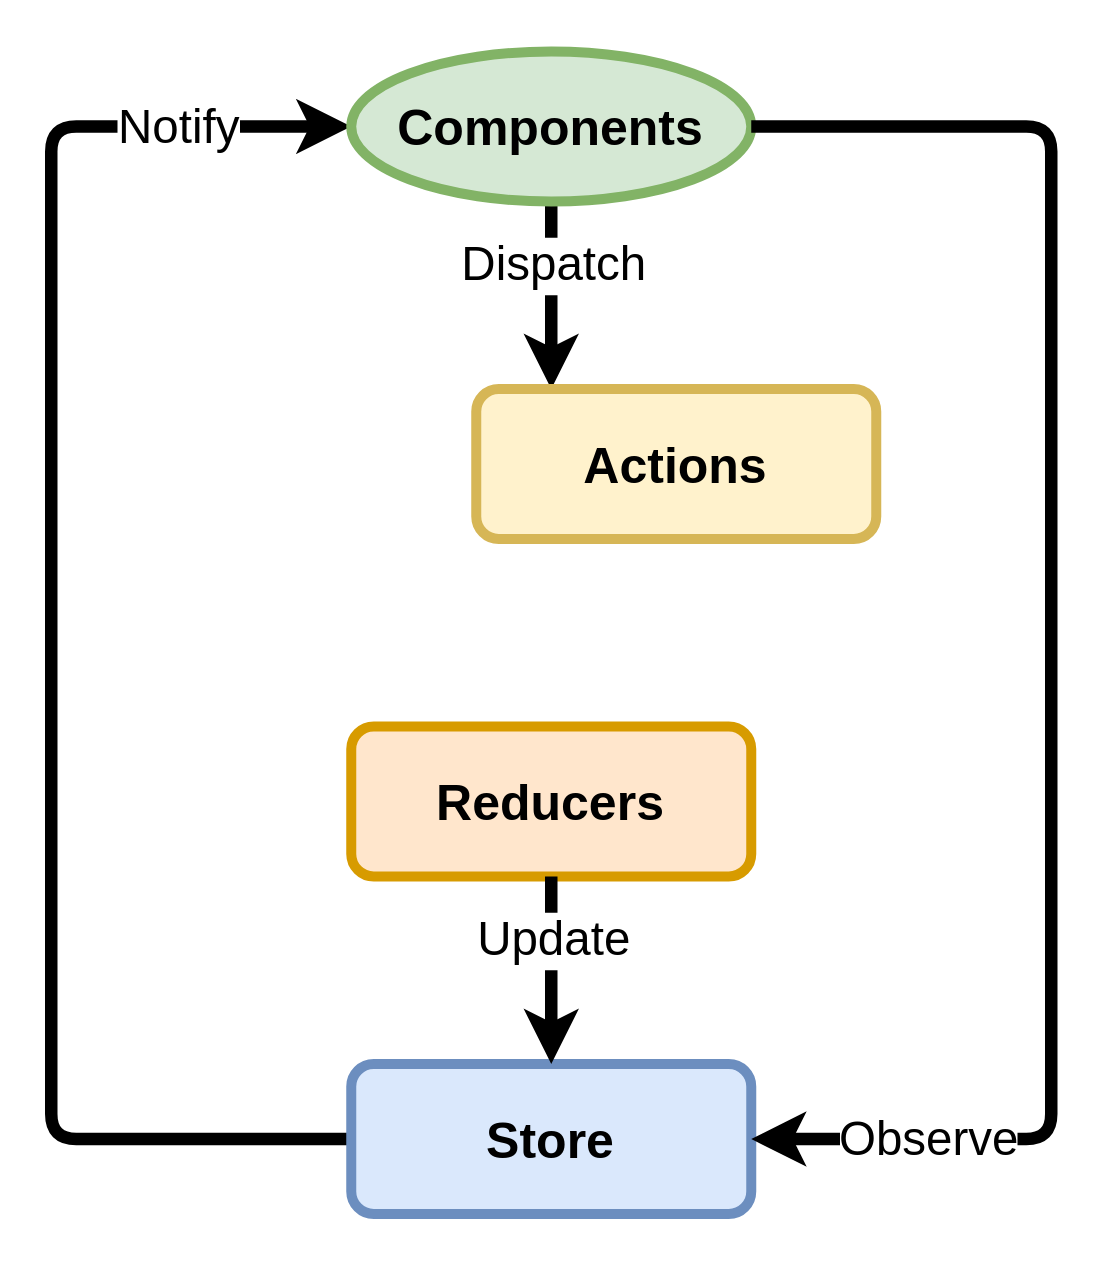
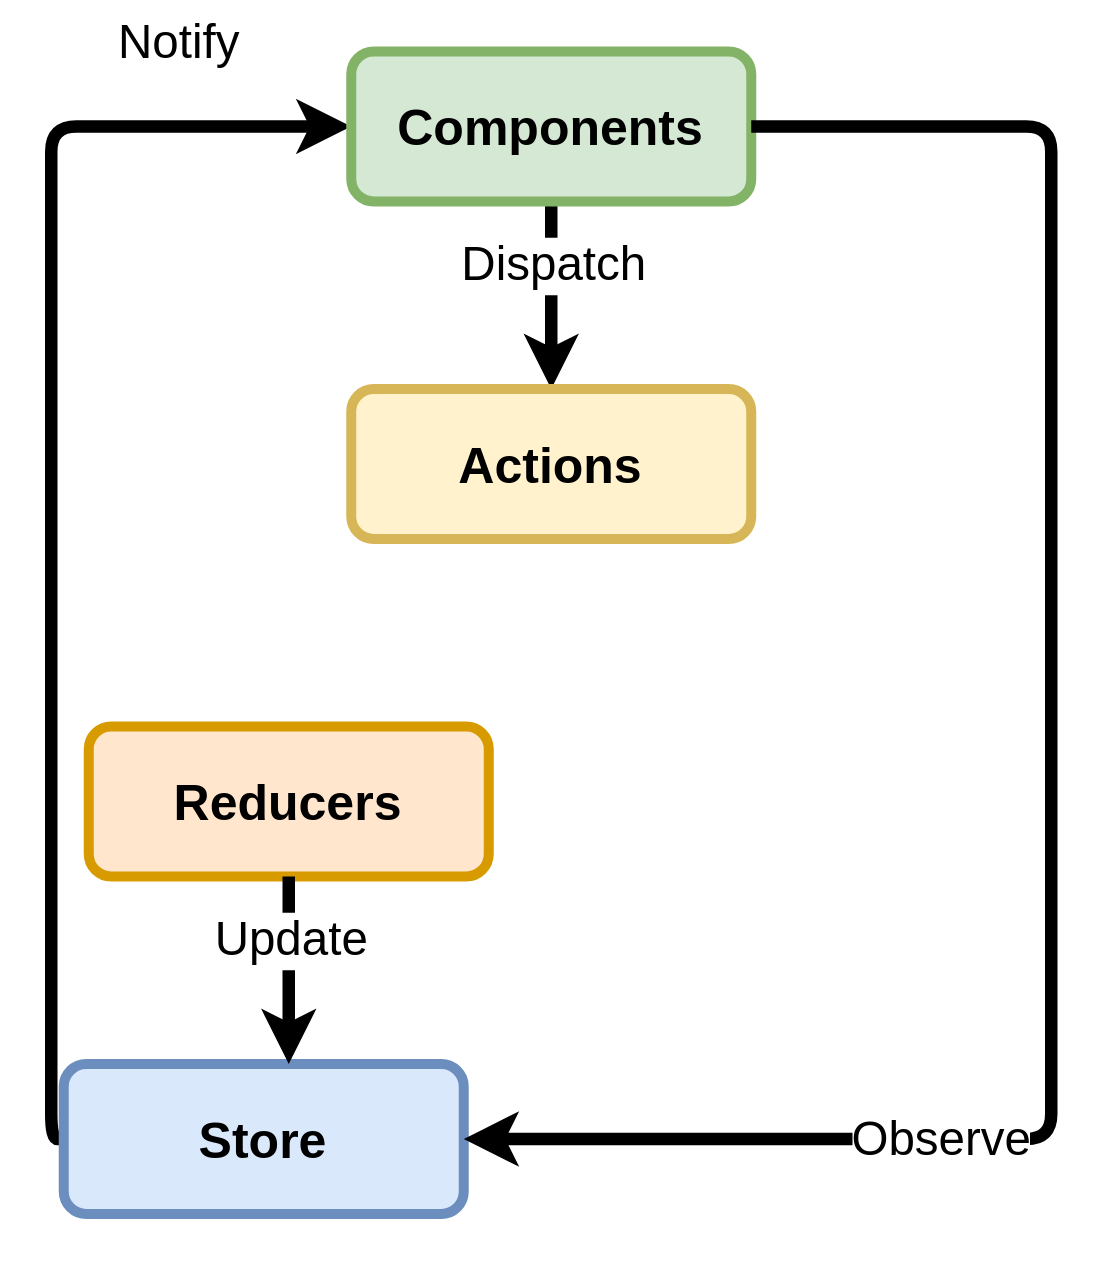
(551, 126) -> (551, 126)
(676, 464) -> (551, 464)
(551, 801) -> (289, 801)
(551, 1139) -> (264, 1139)
